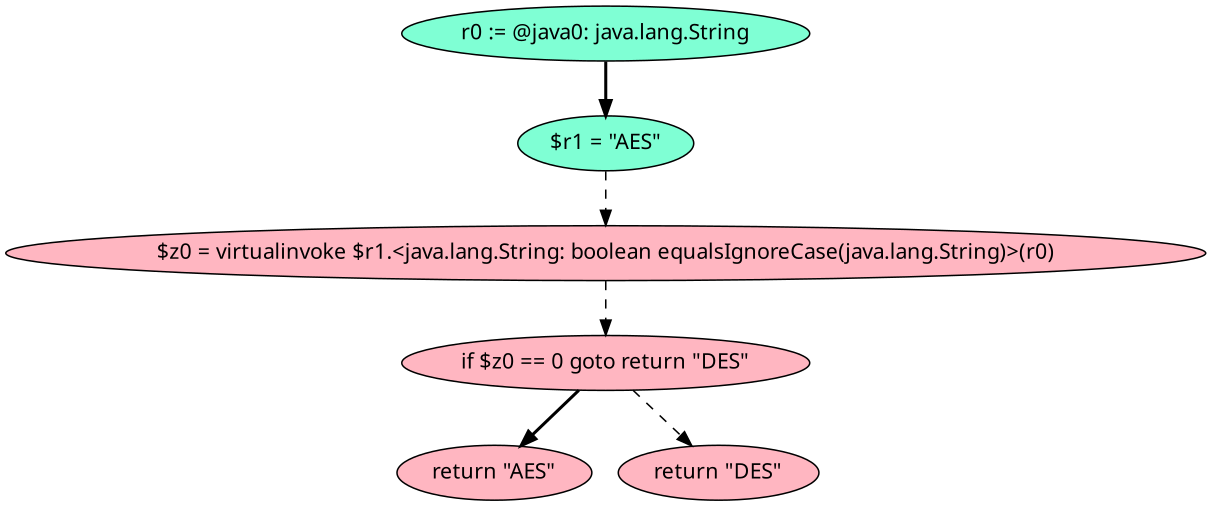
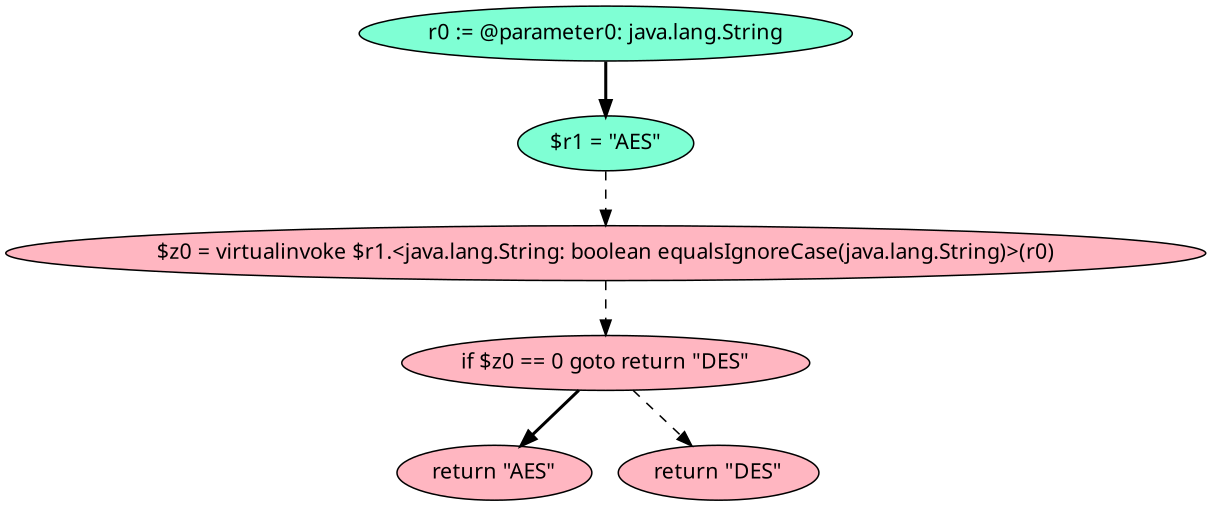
(606, 34) -> (606, 34)
